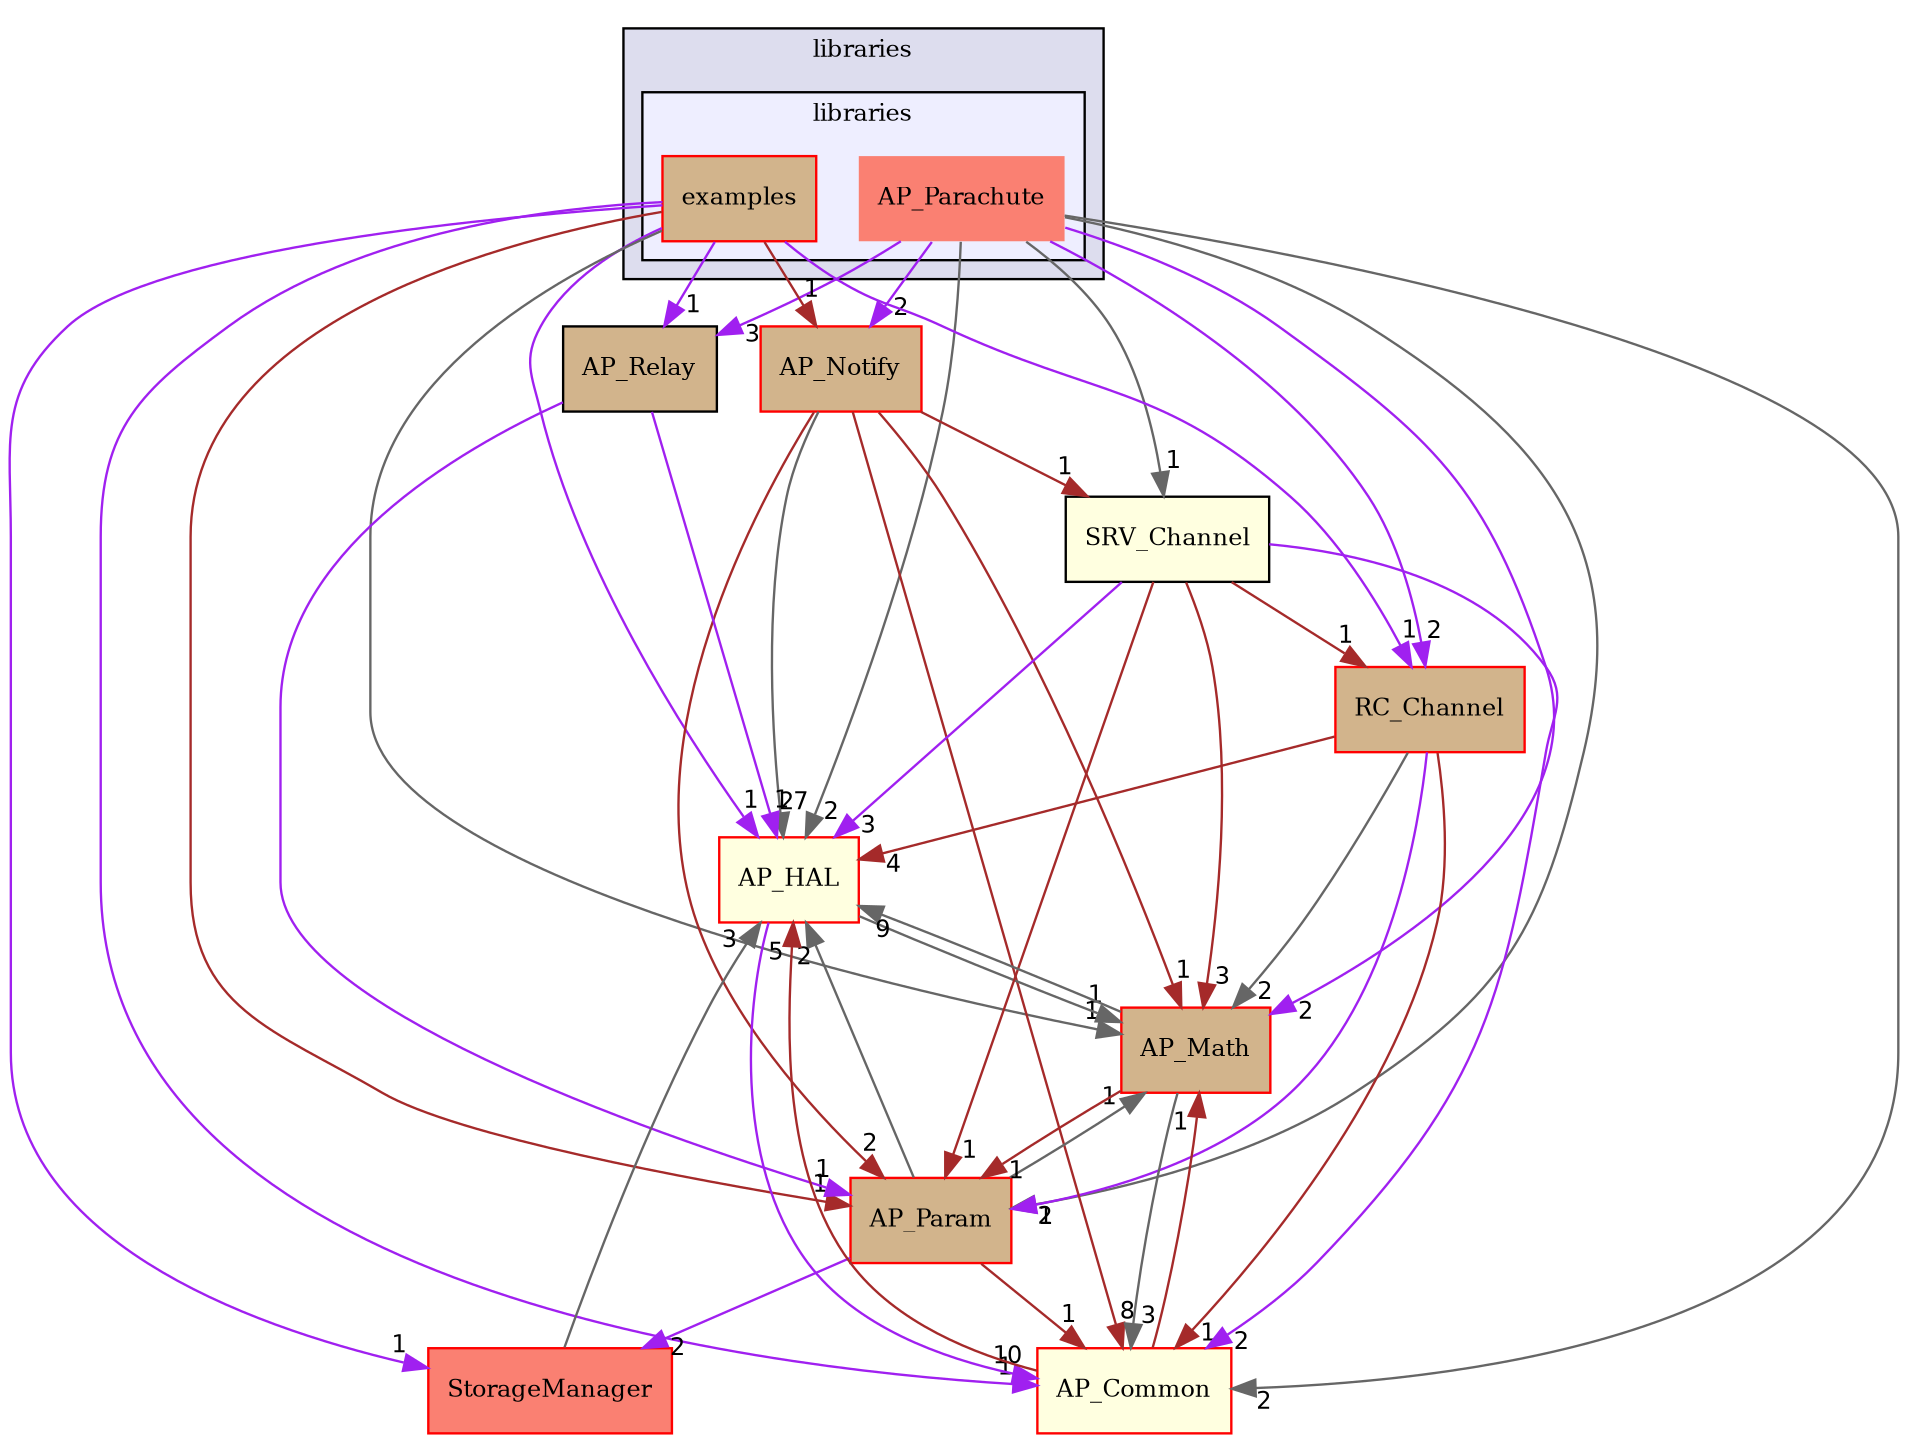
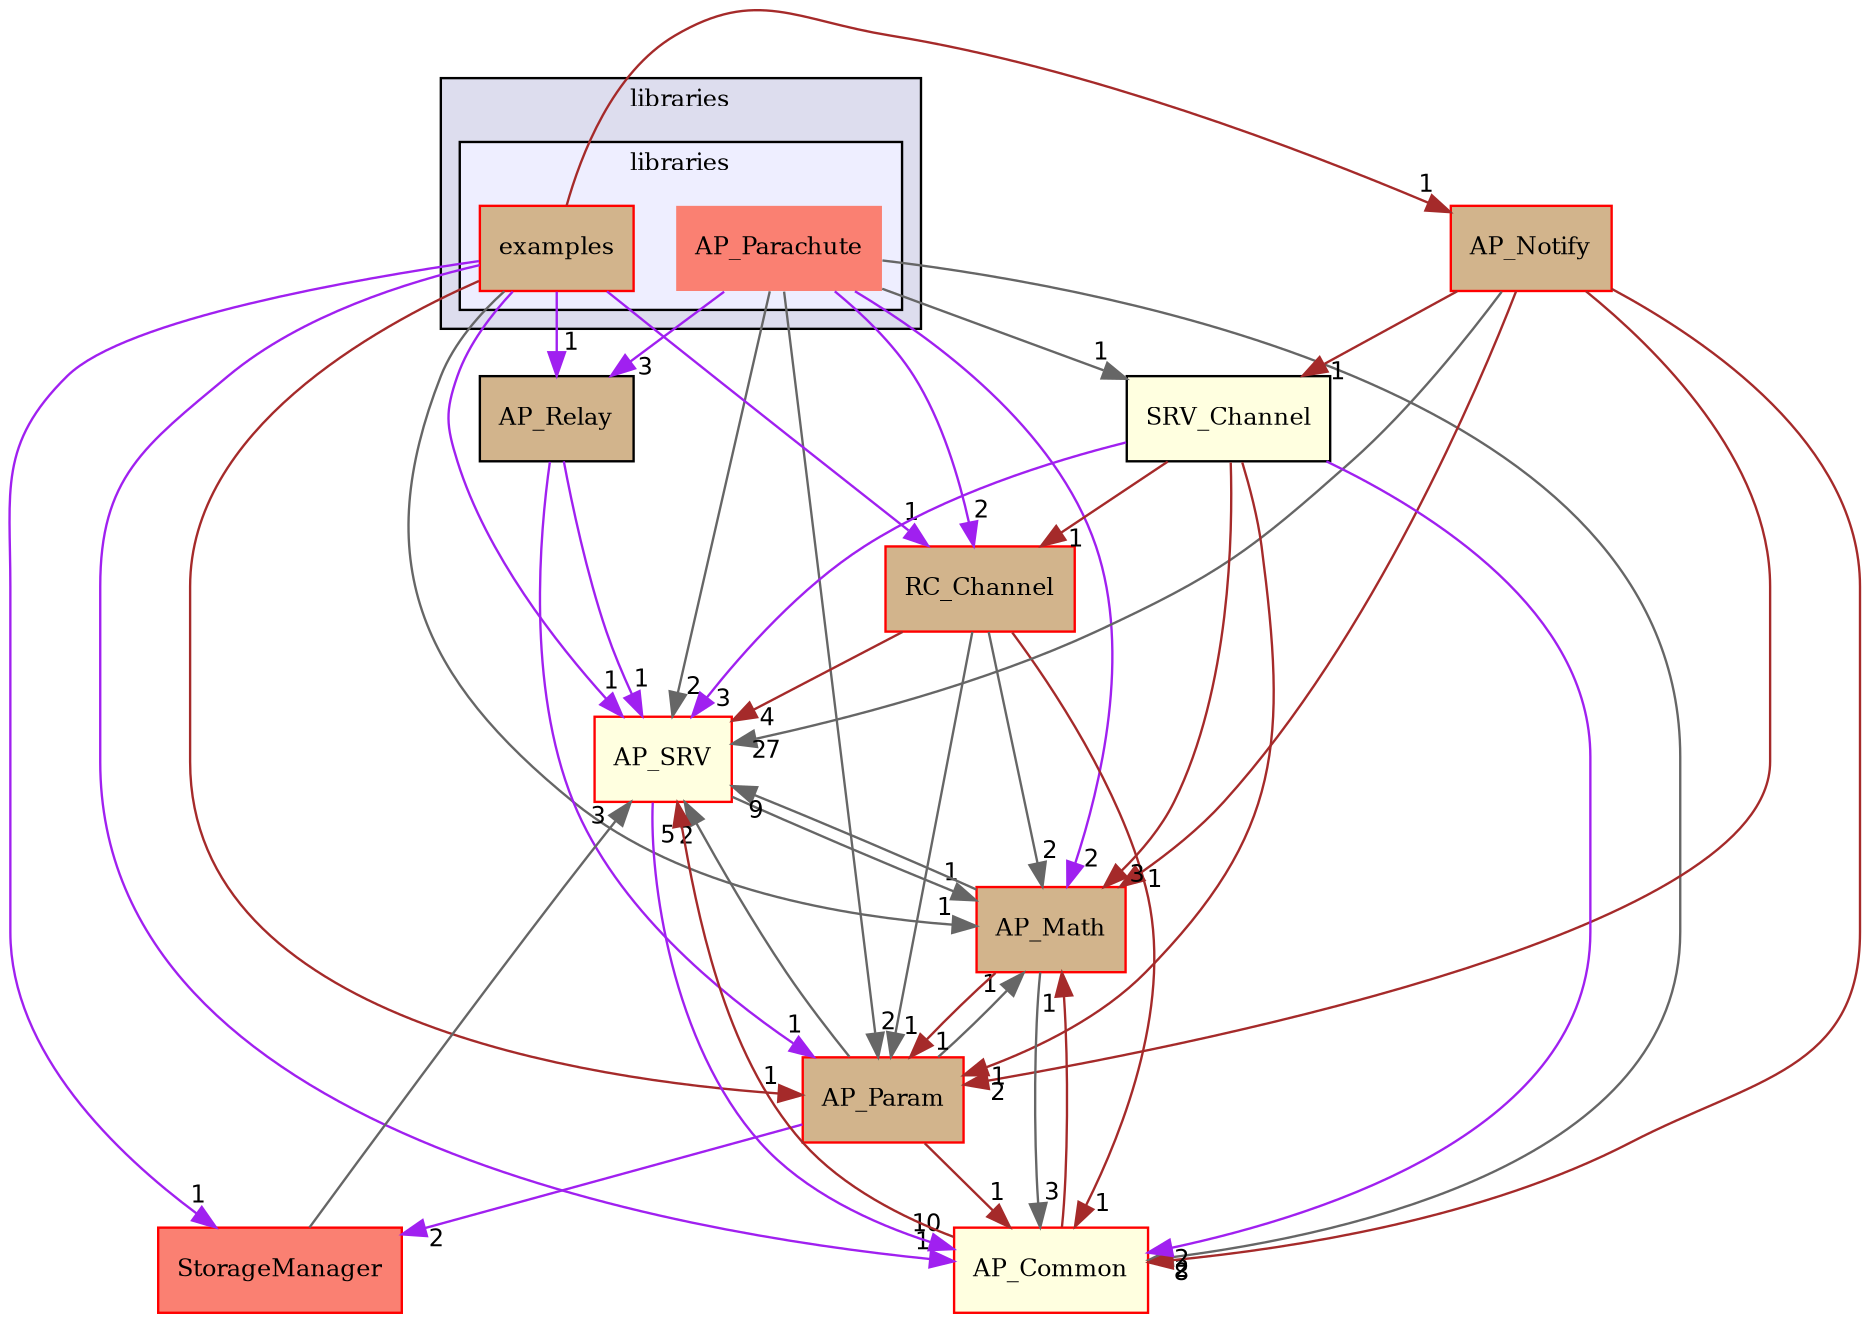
(908, 274) -> none
(789, 880) -> (663, 759)
(1321, 1058) -> (934, 833)
